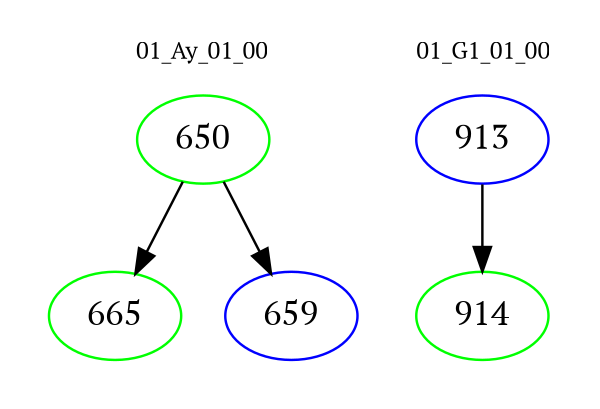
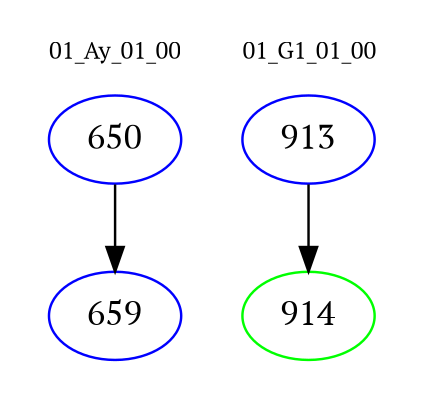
(203, 140) -> (115, 140)
(115, 316) -> none
